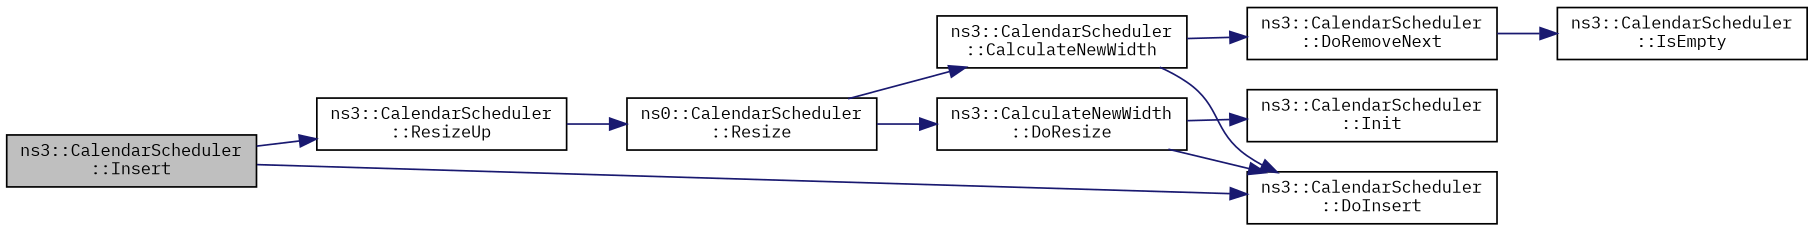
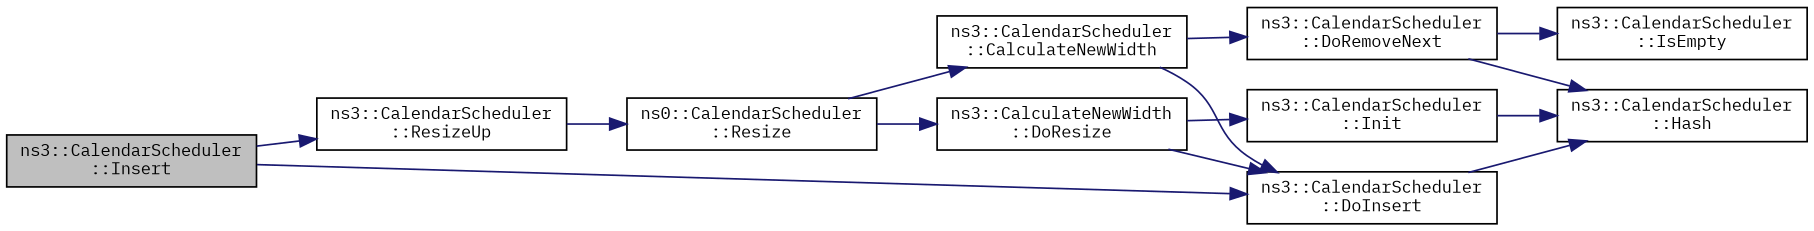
none -> (1682, 116)
